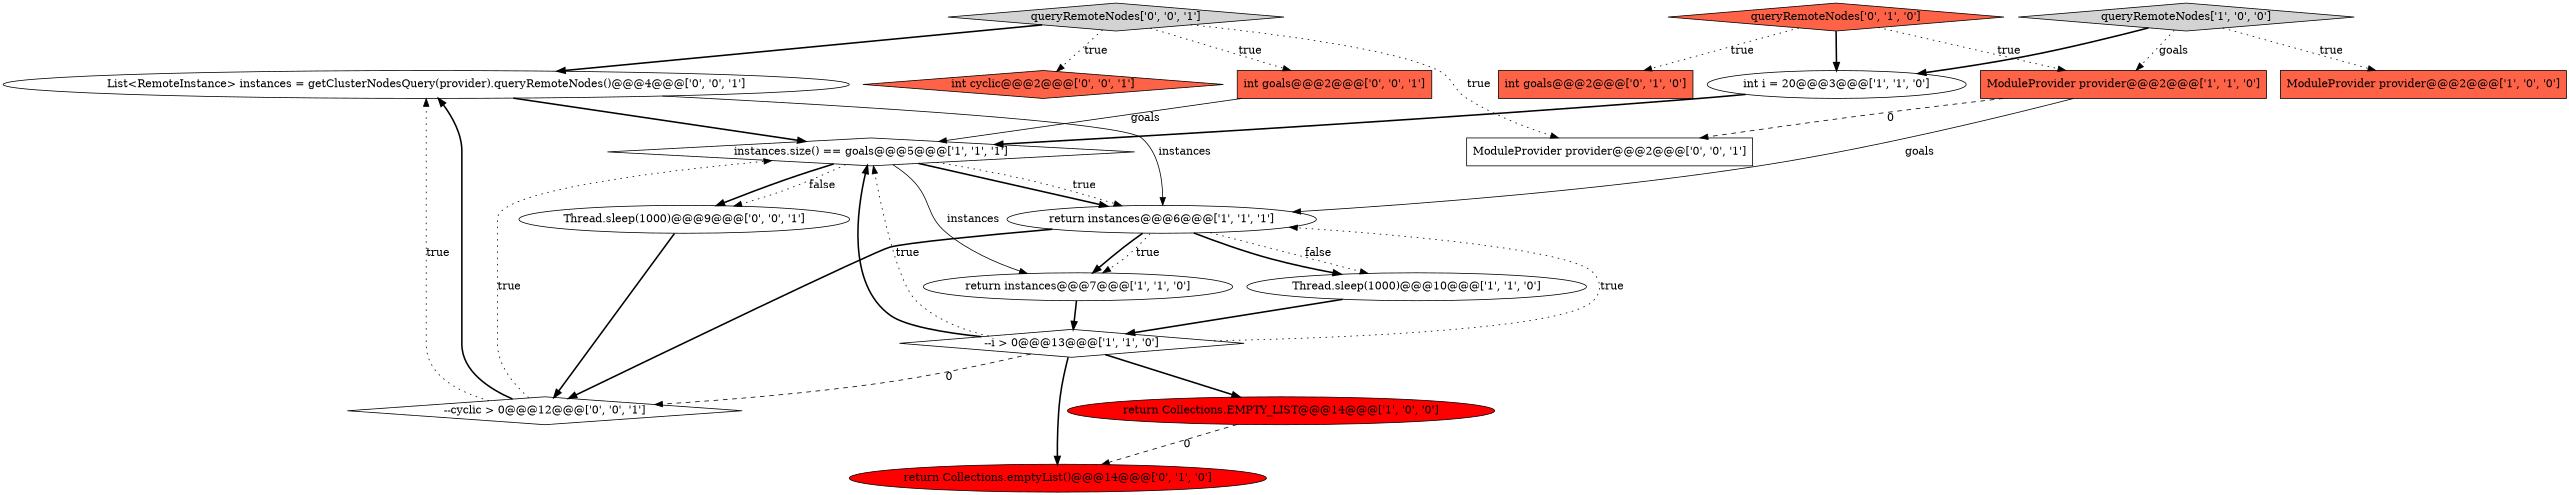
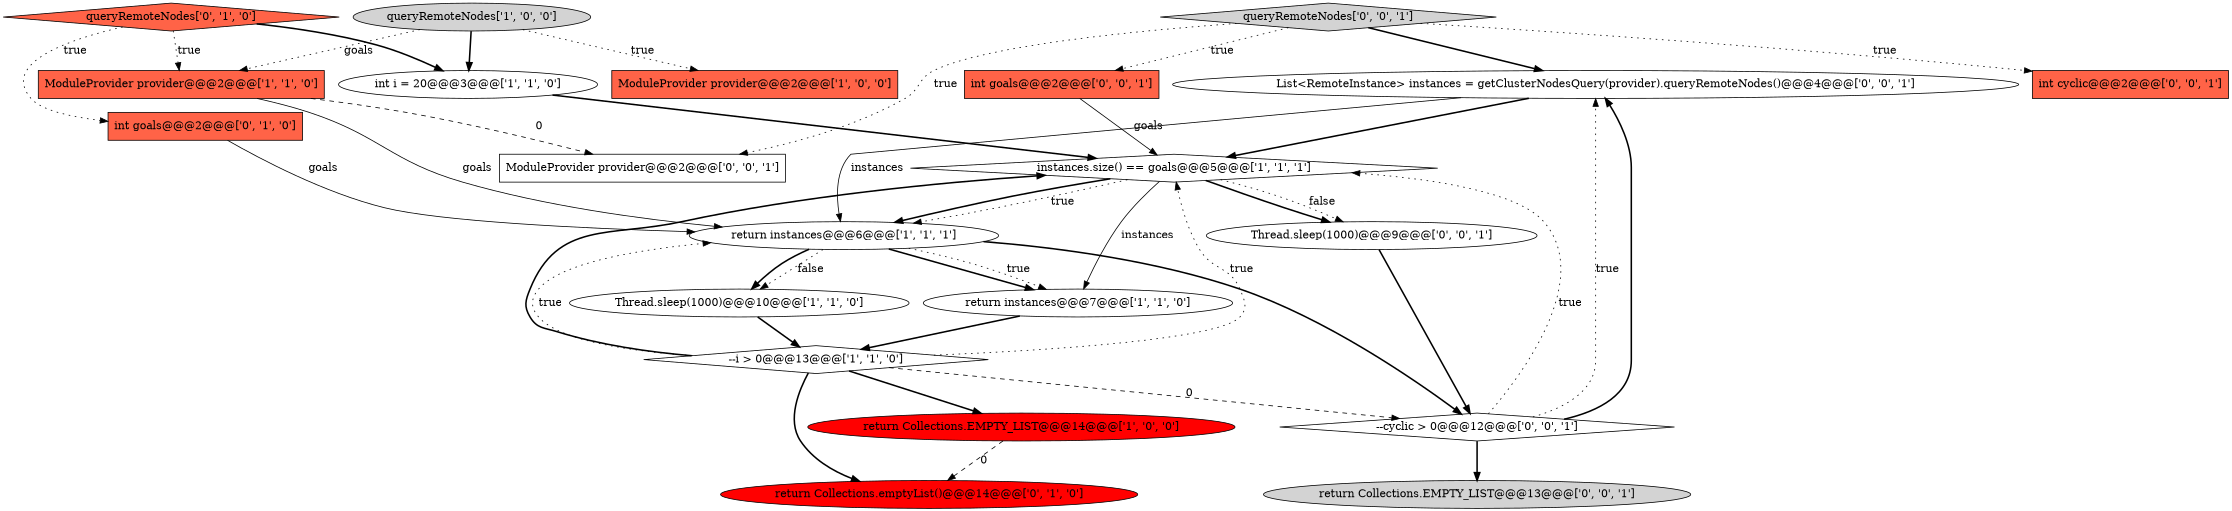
(2186, 17) -> (472, 17)
(1043, 84) -> (2130, 84)
none -> (450, 218)
none -> (1477, 494)
